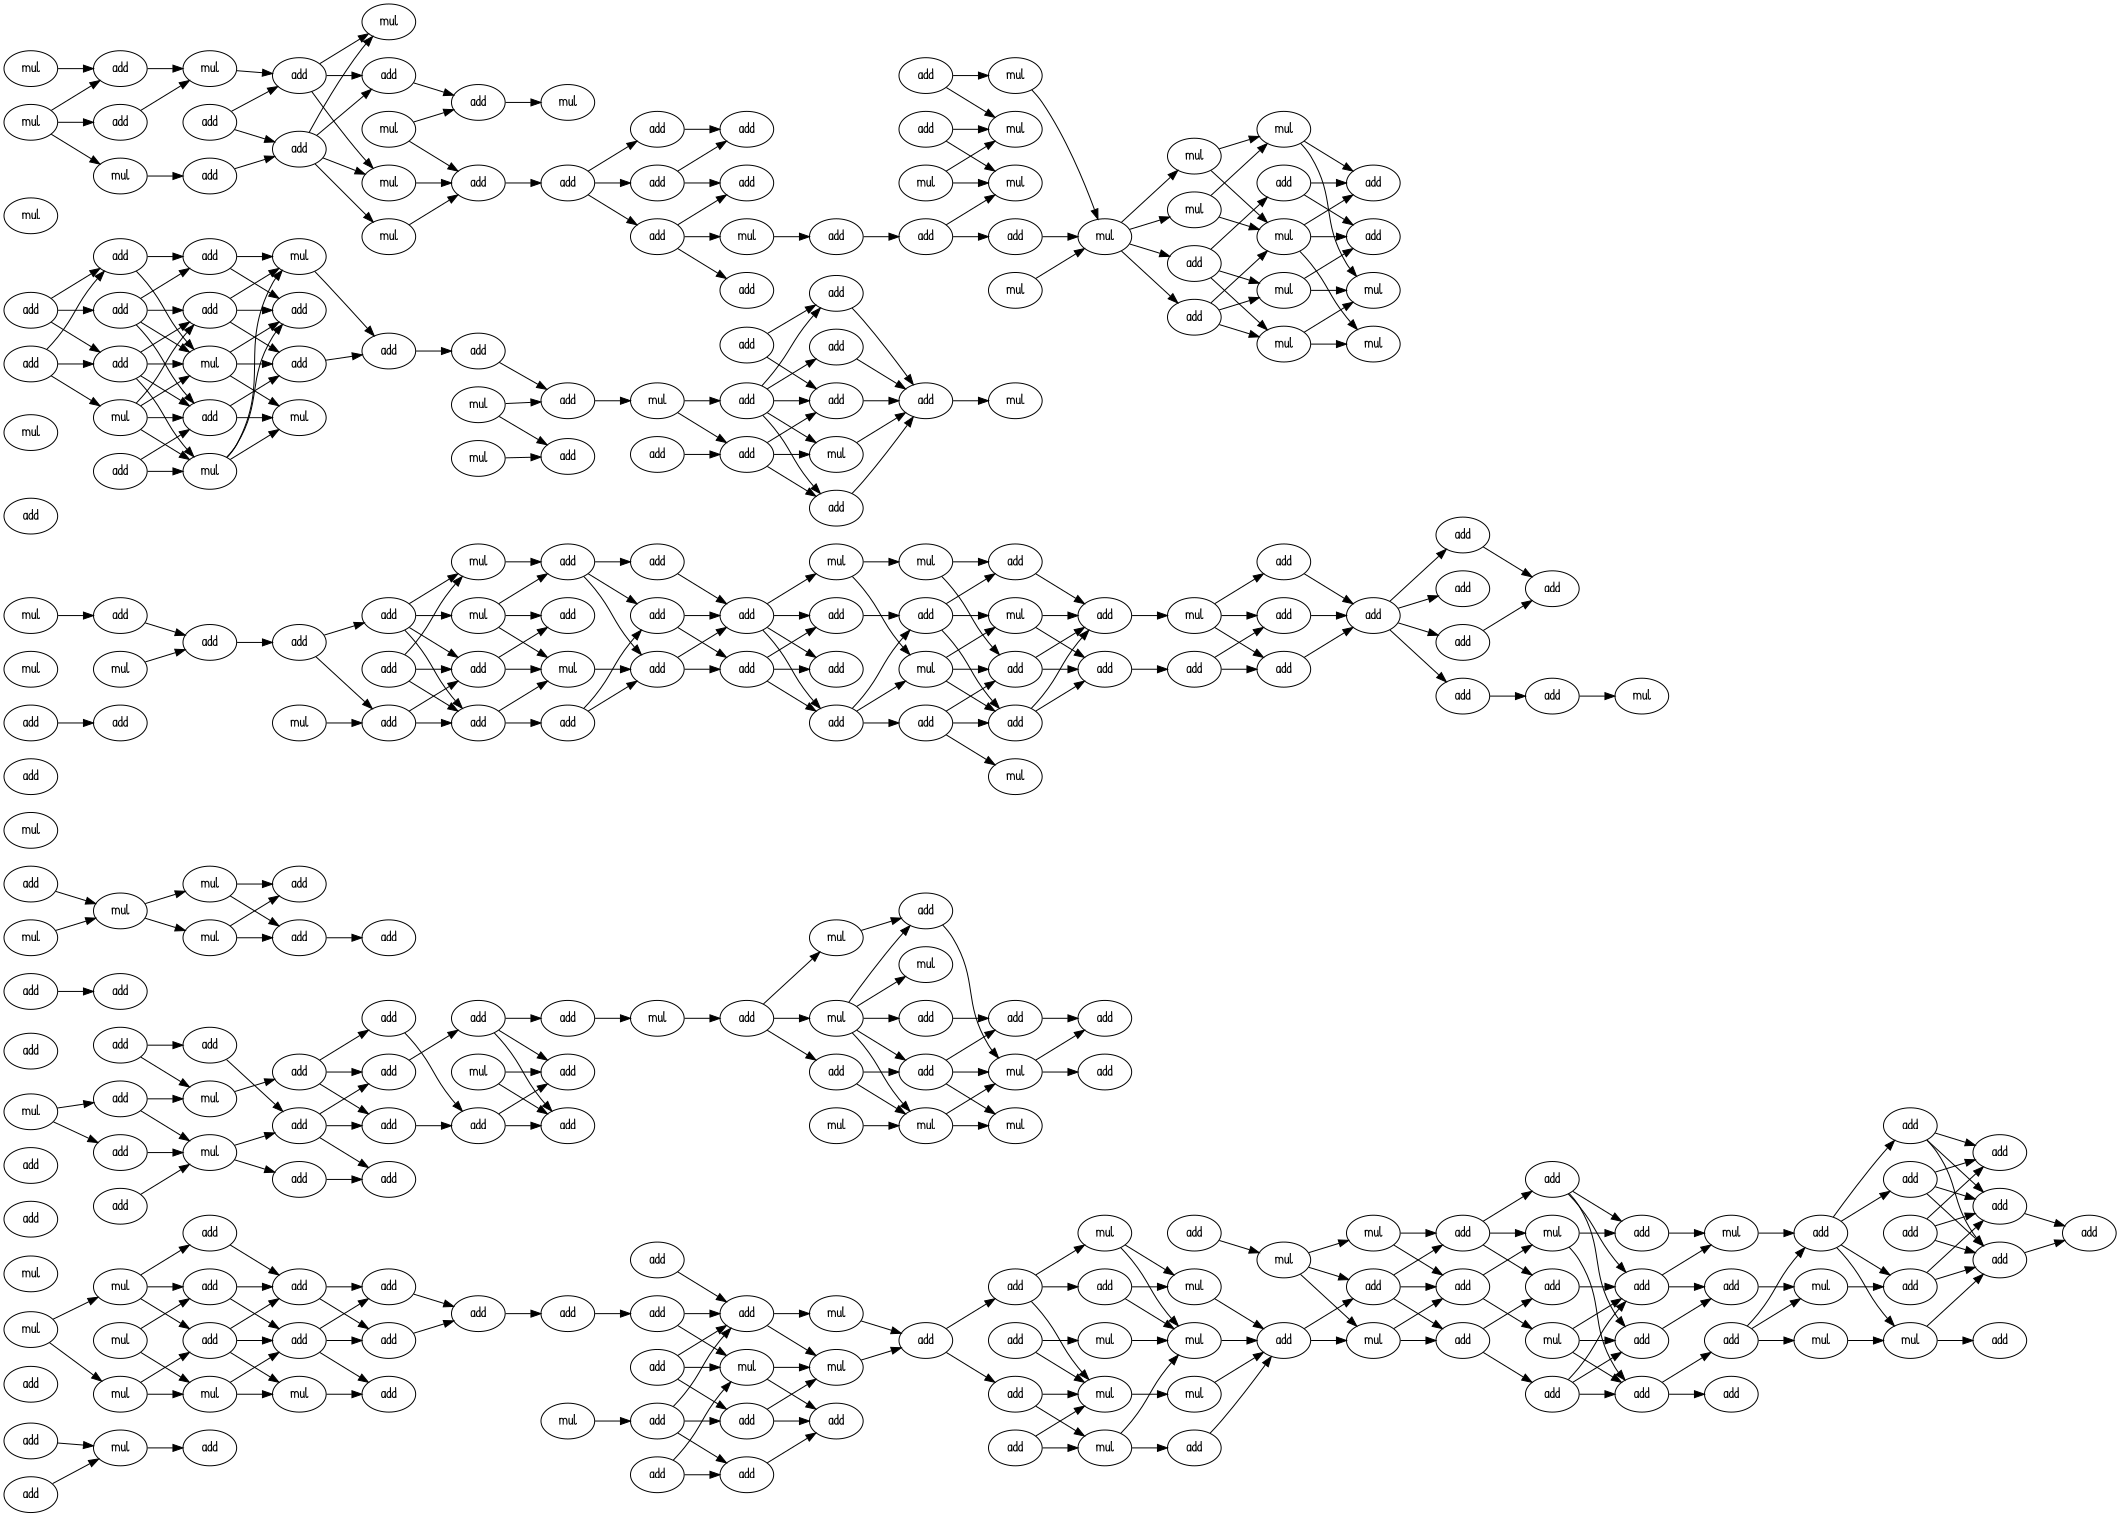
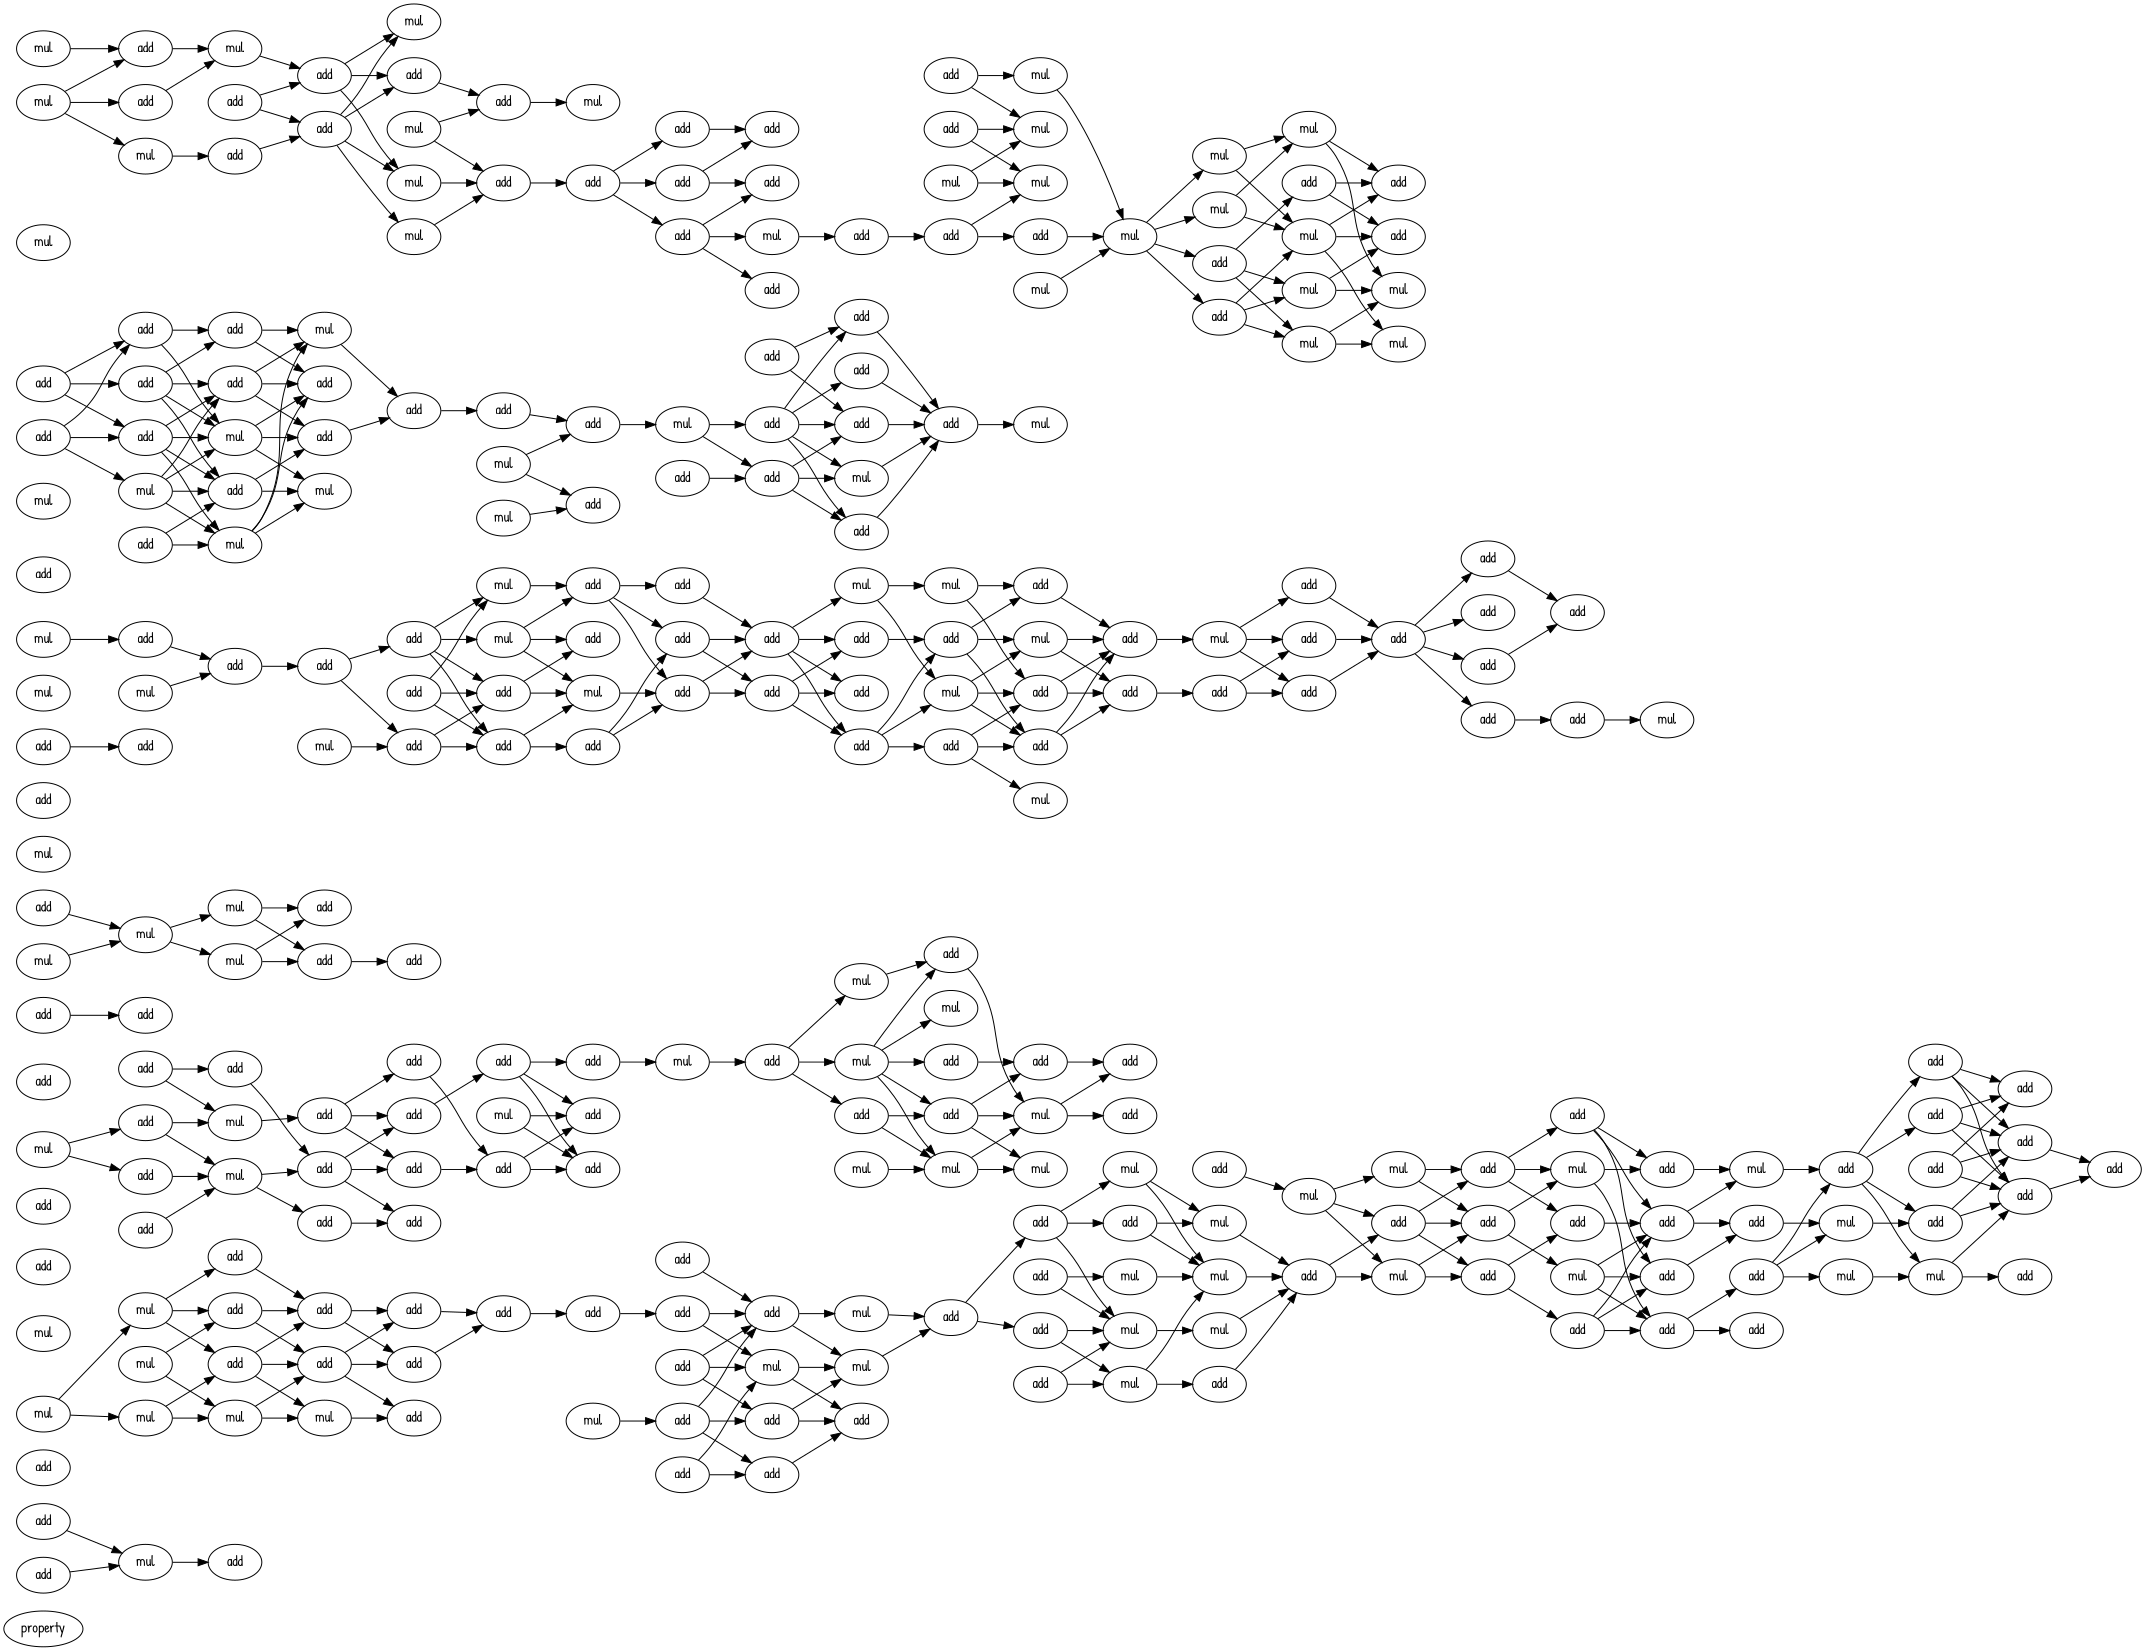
none -> (43, 1629)
